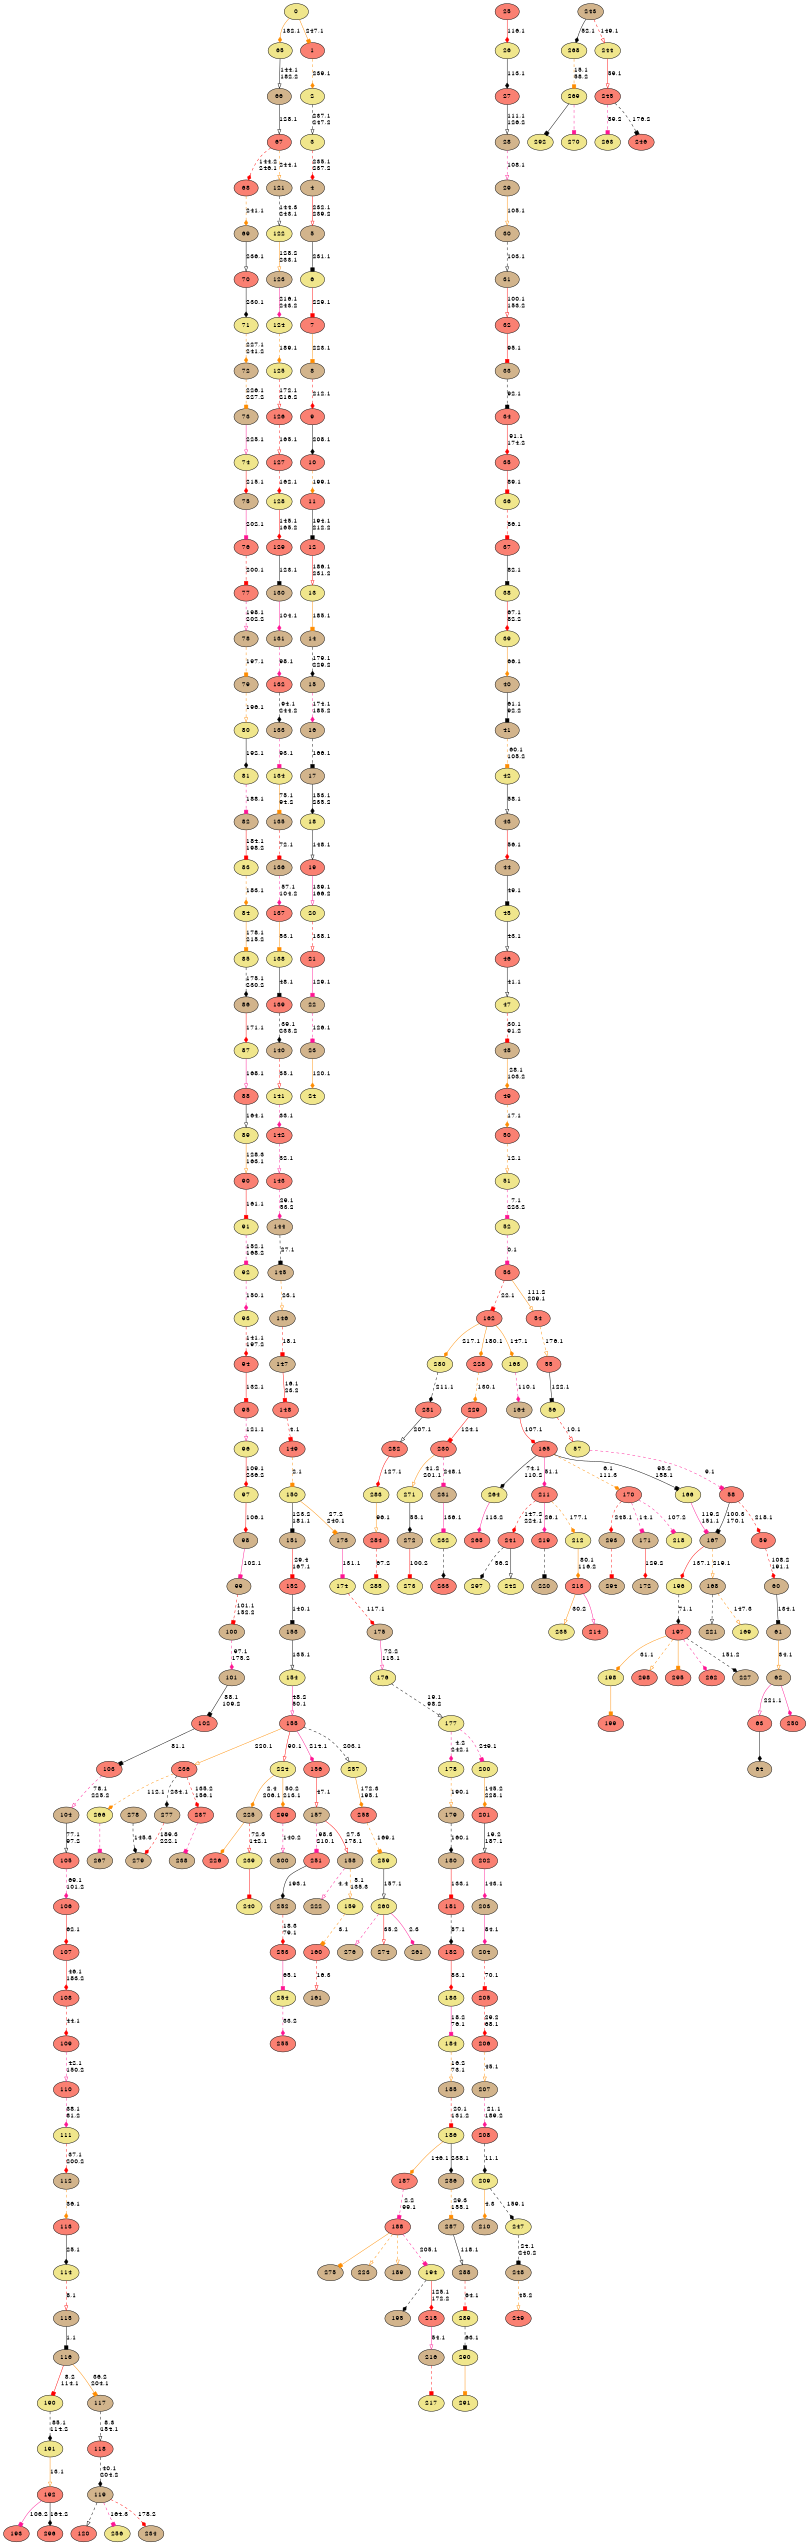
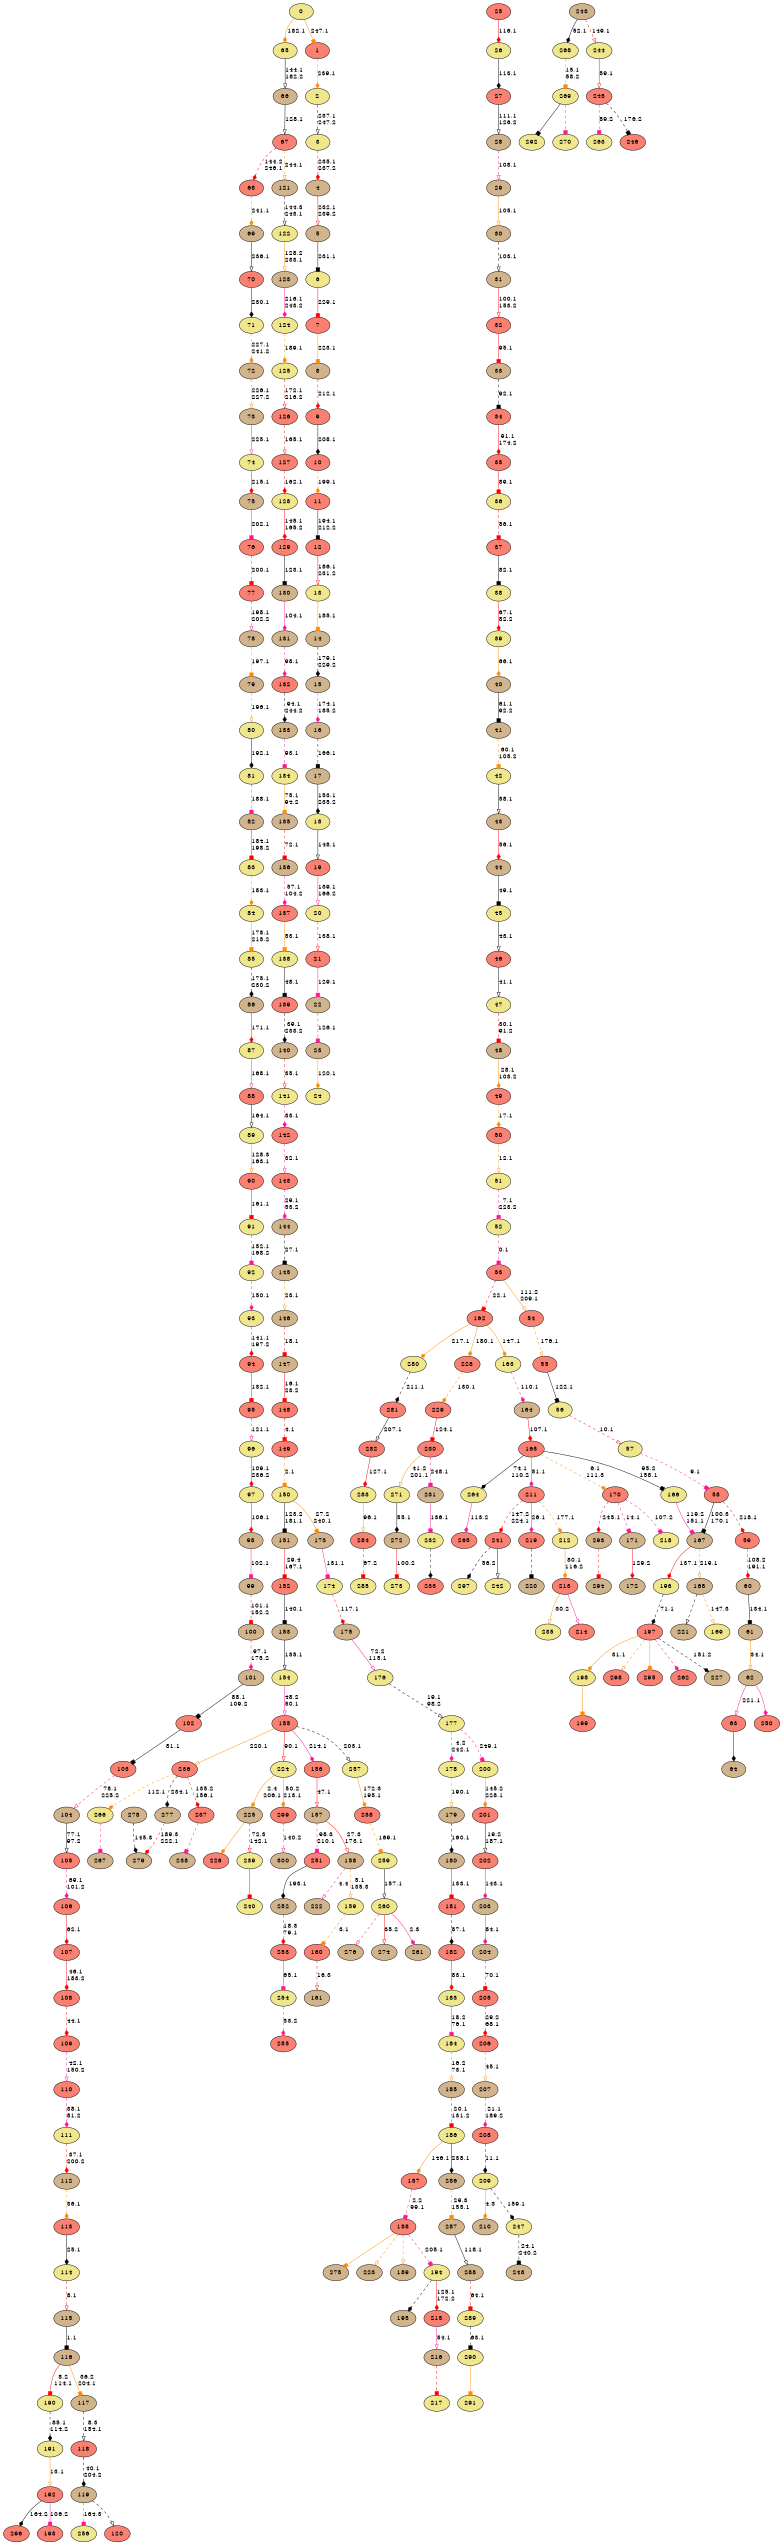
(246, 392) -> (251, 392)
(518, 2318) -> none
(151, 2534) -> none
